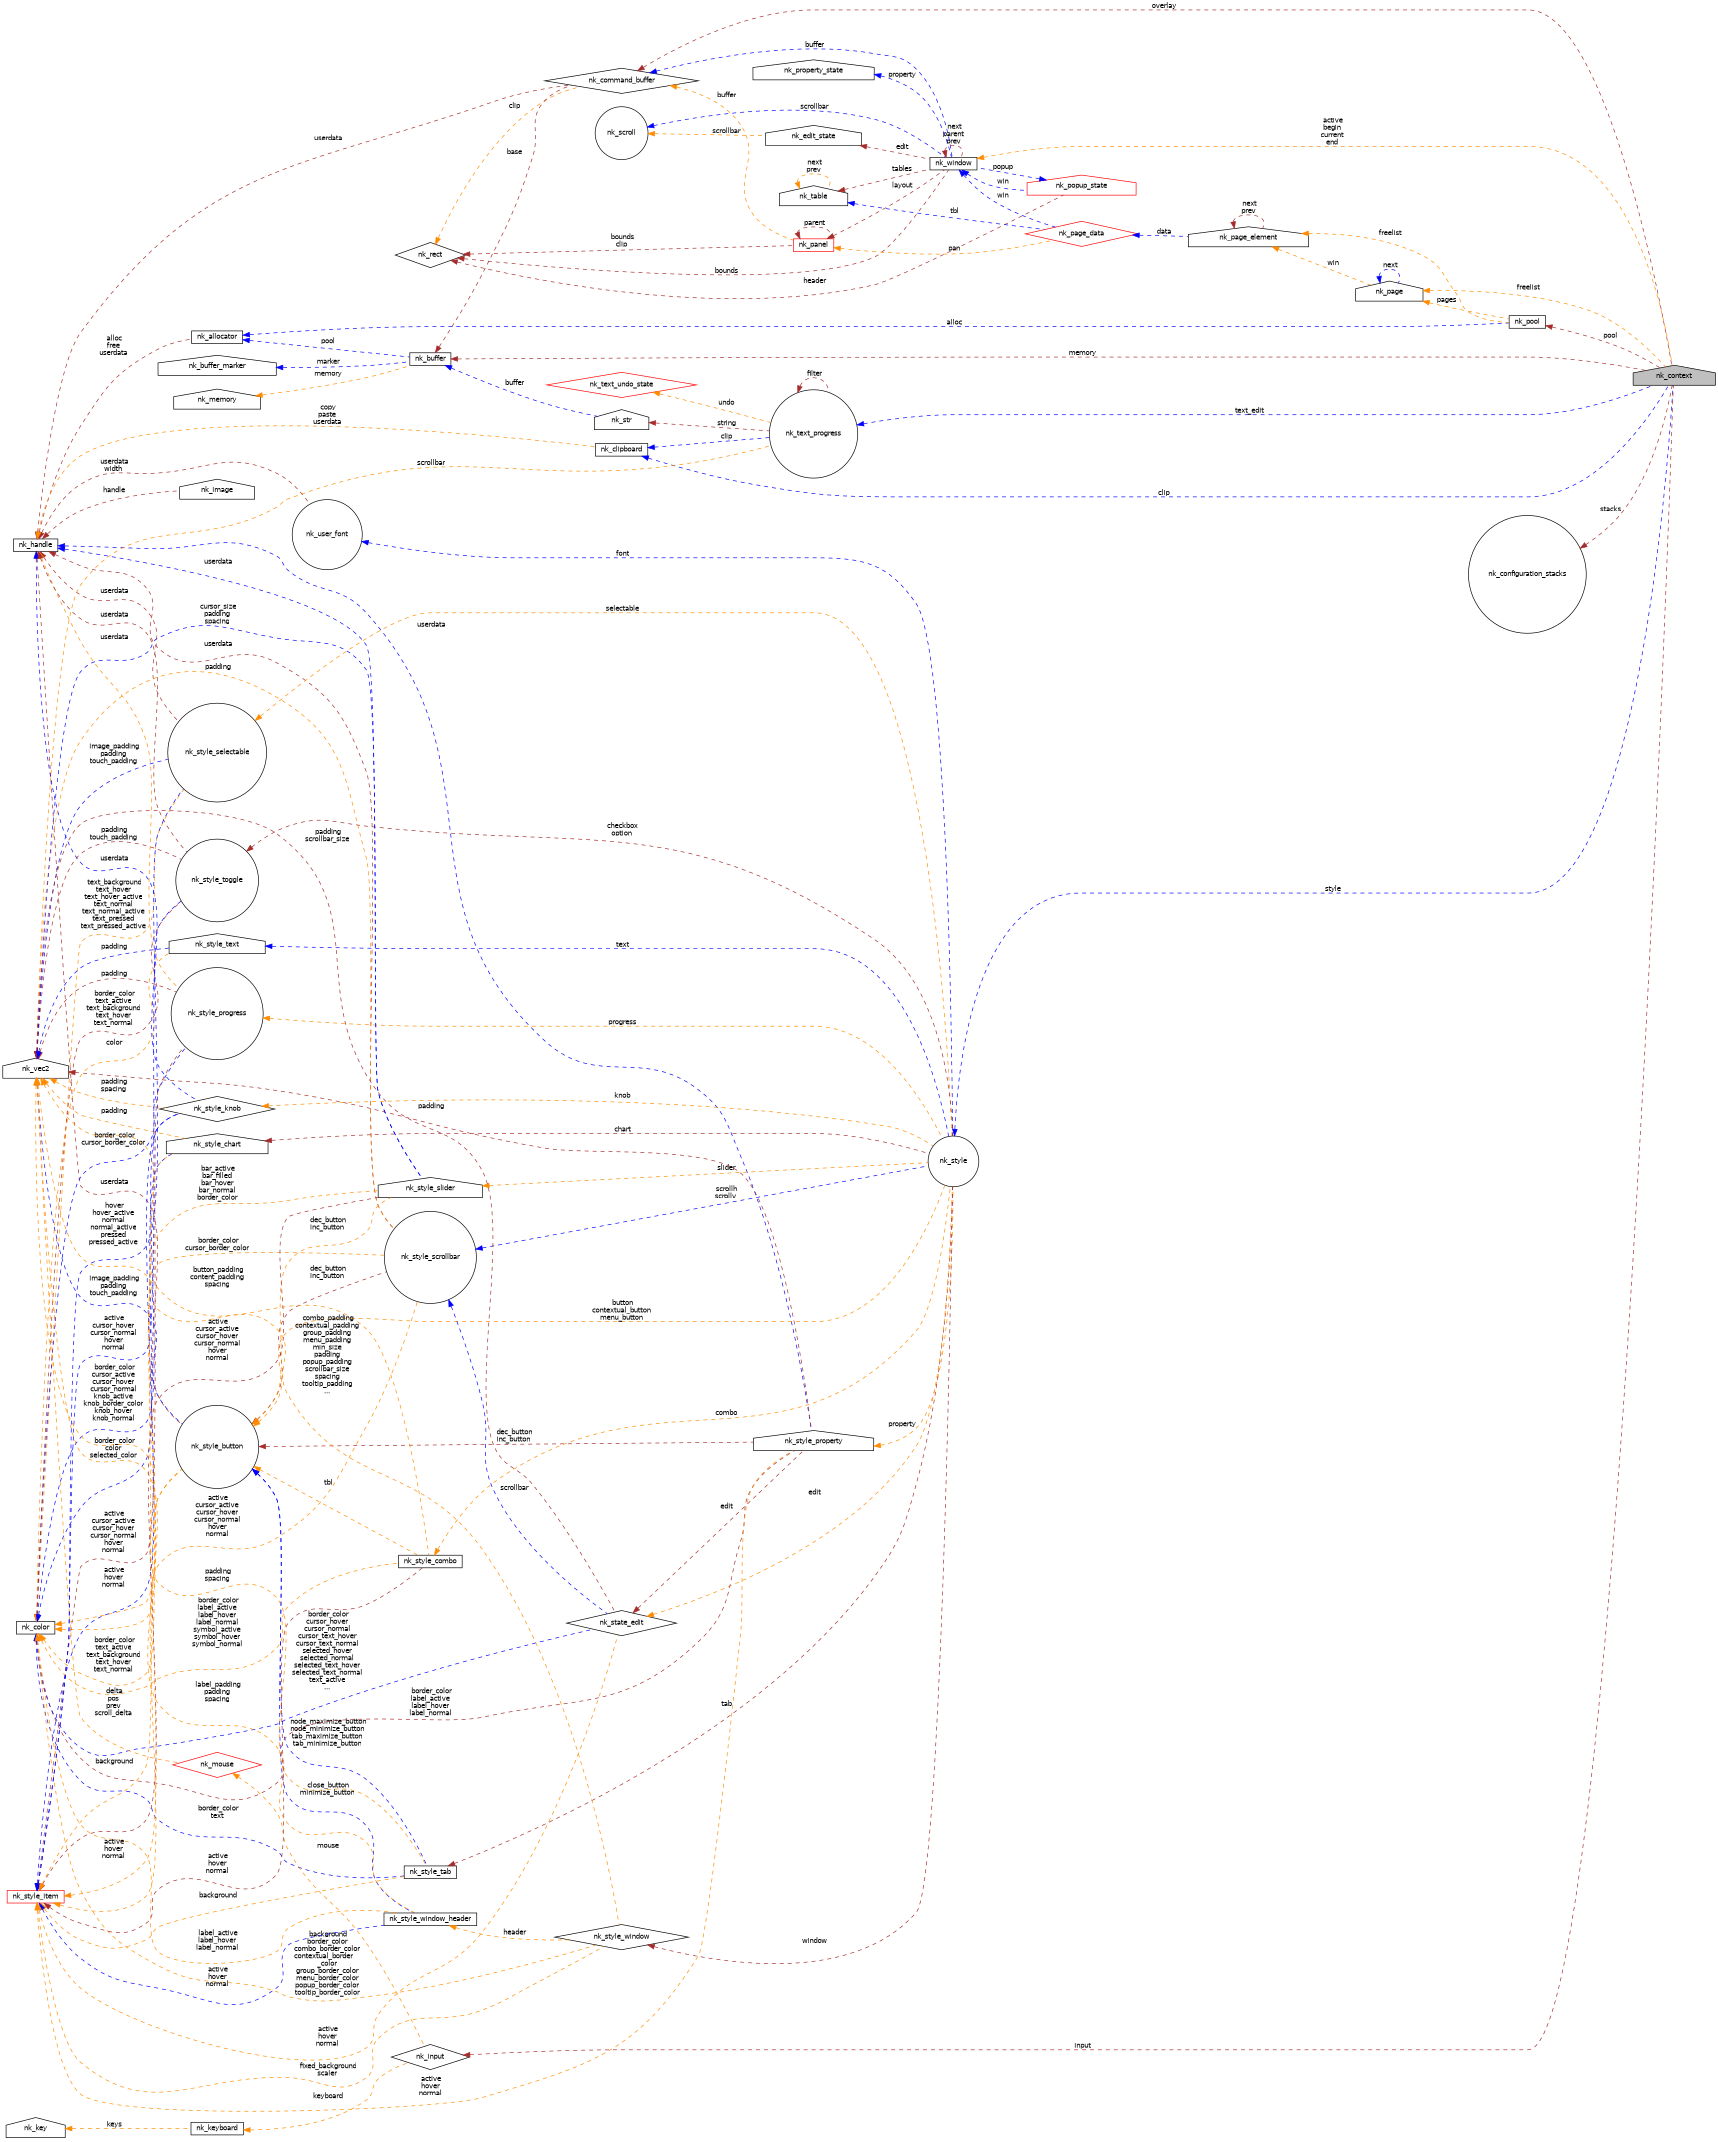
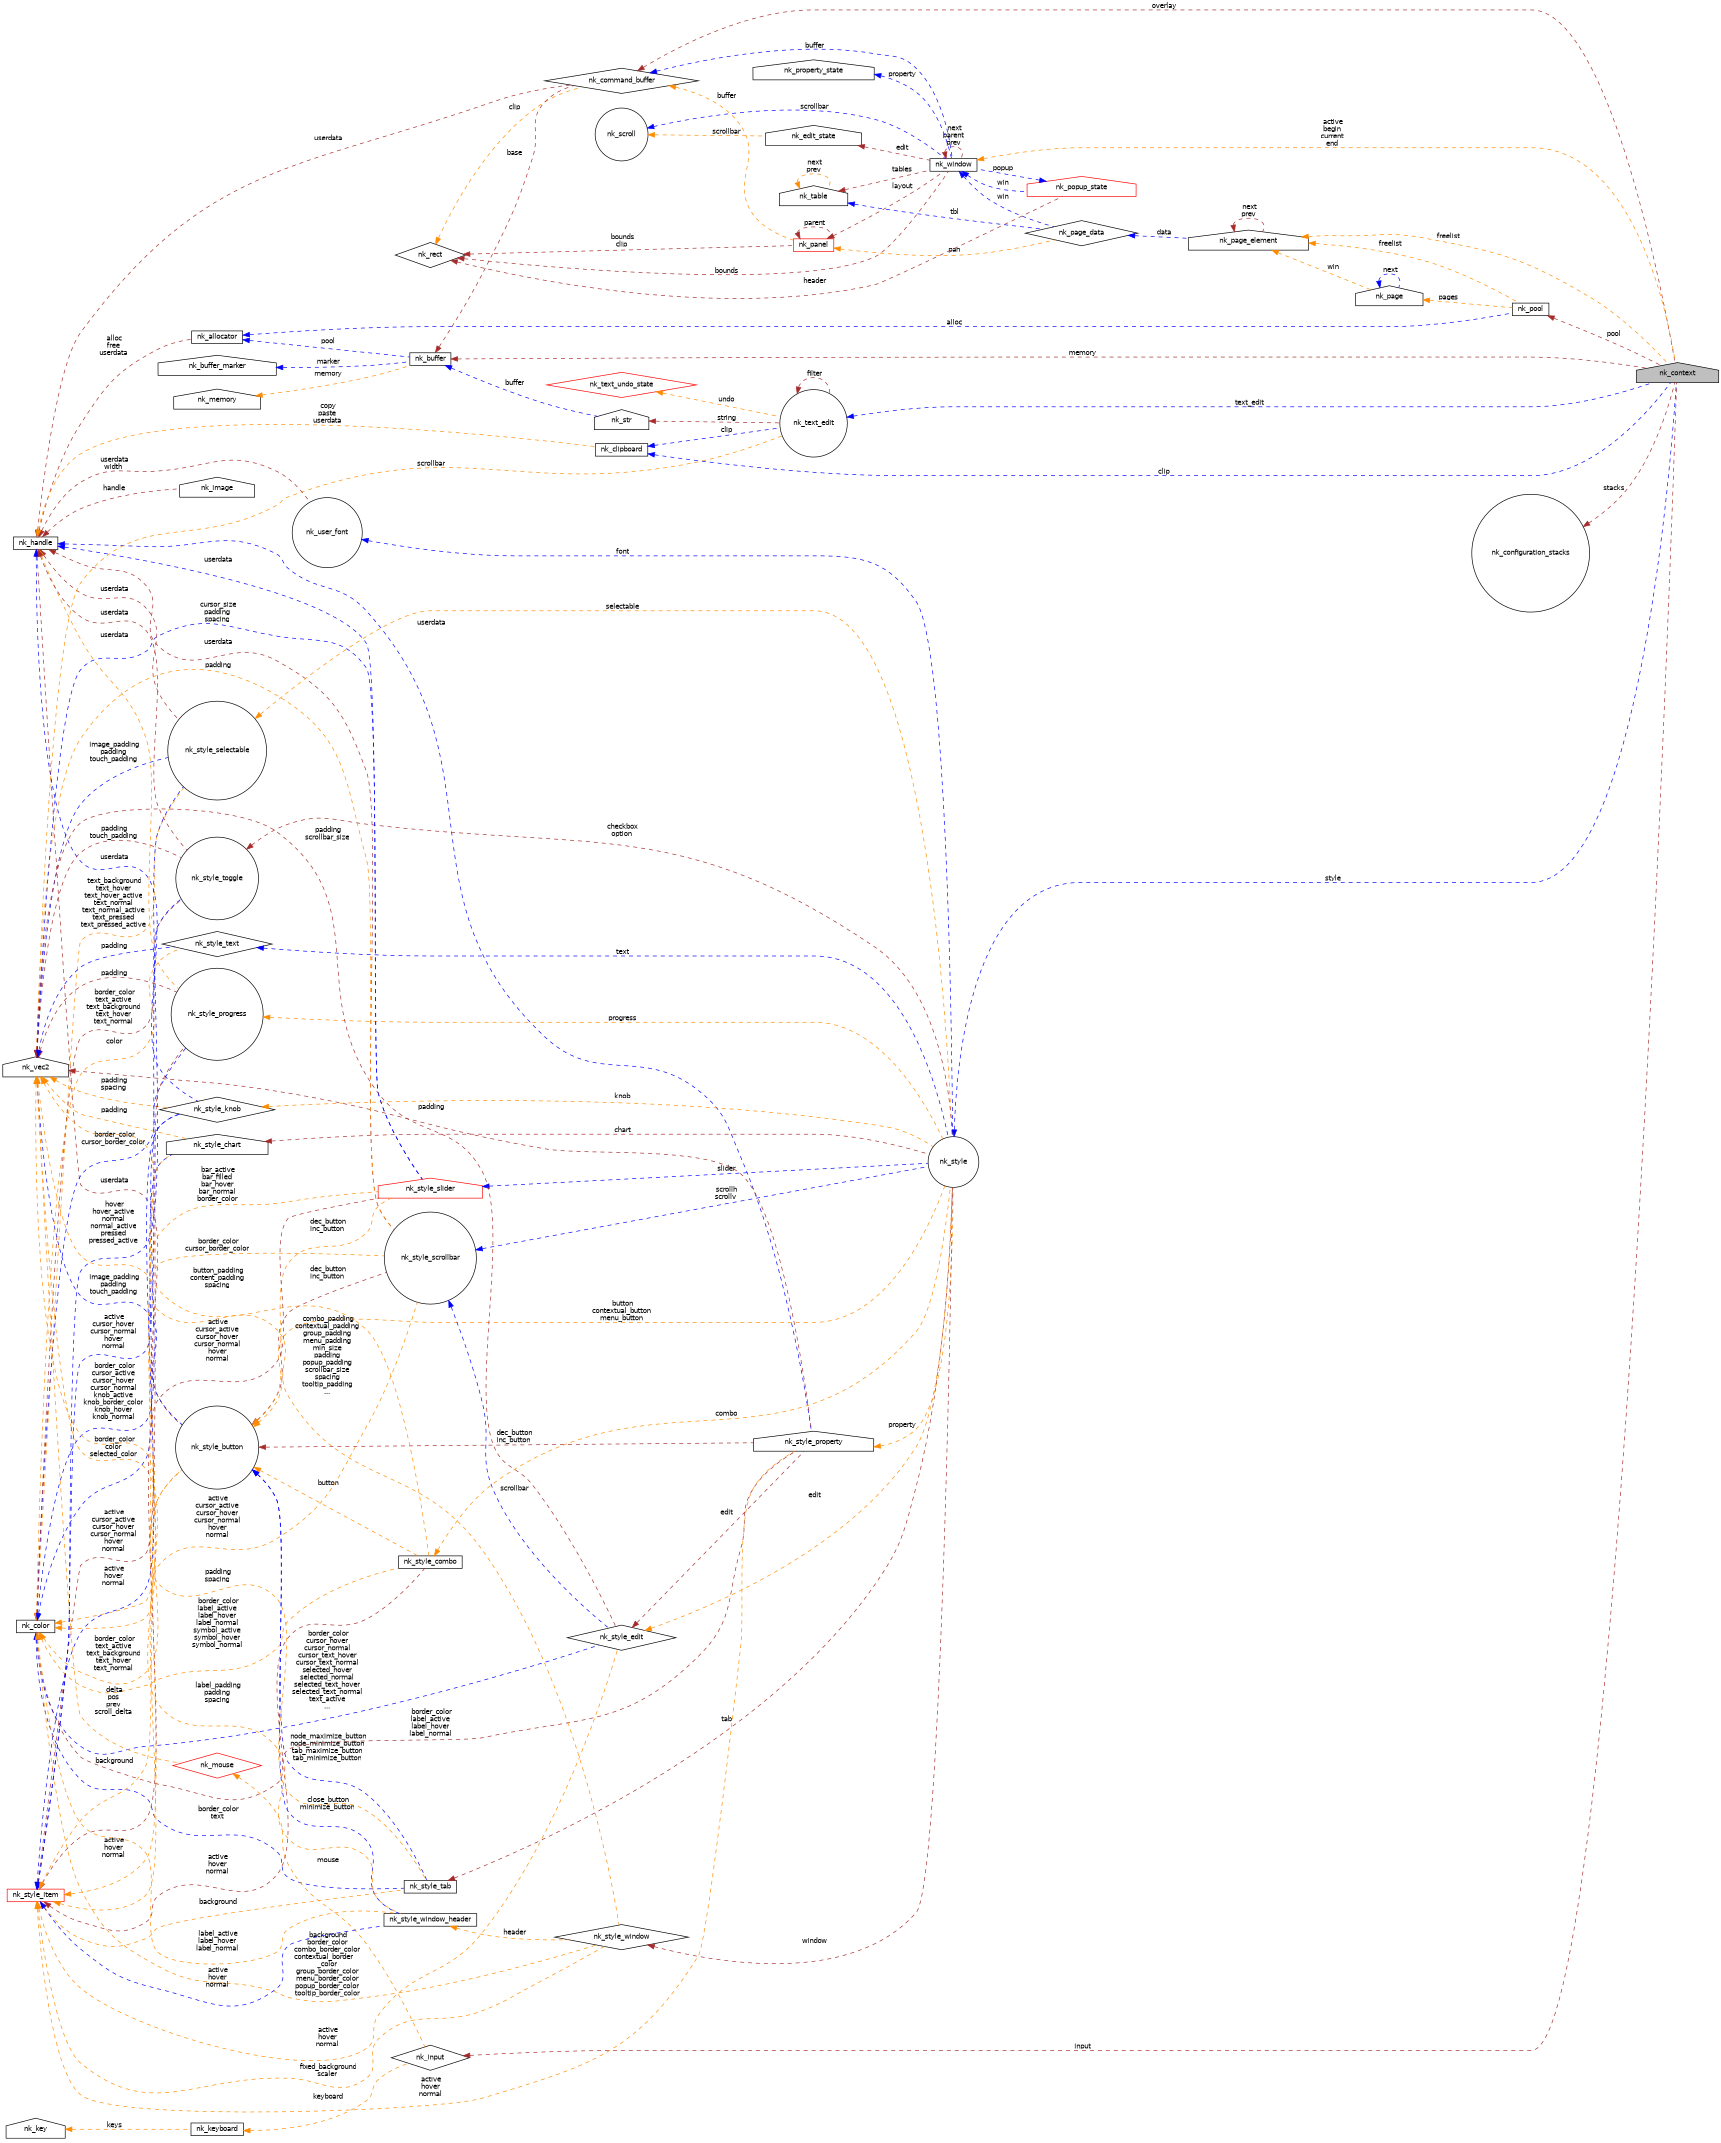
(1082, 234) -> (1082, 233)
(1557, 302) -> (1505, 256)
(814, 434) -> (814, 423)
(217, 945) -> (217, 944)
(709, 1174) -> (709, 1175)
(430, 1189) -> (430, 1189)
(327, 1483) -> (327, 1484)
(622, 1623) -> (622, 1638)
